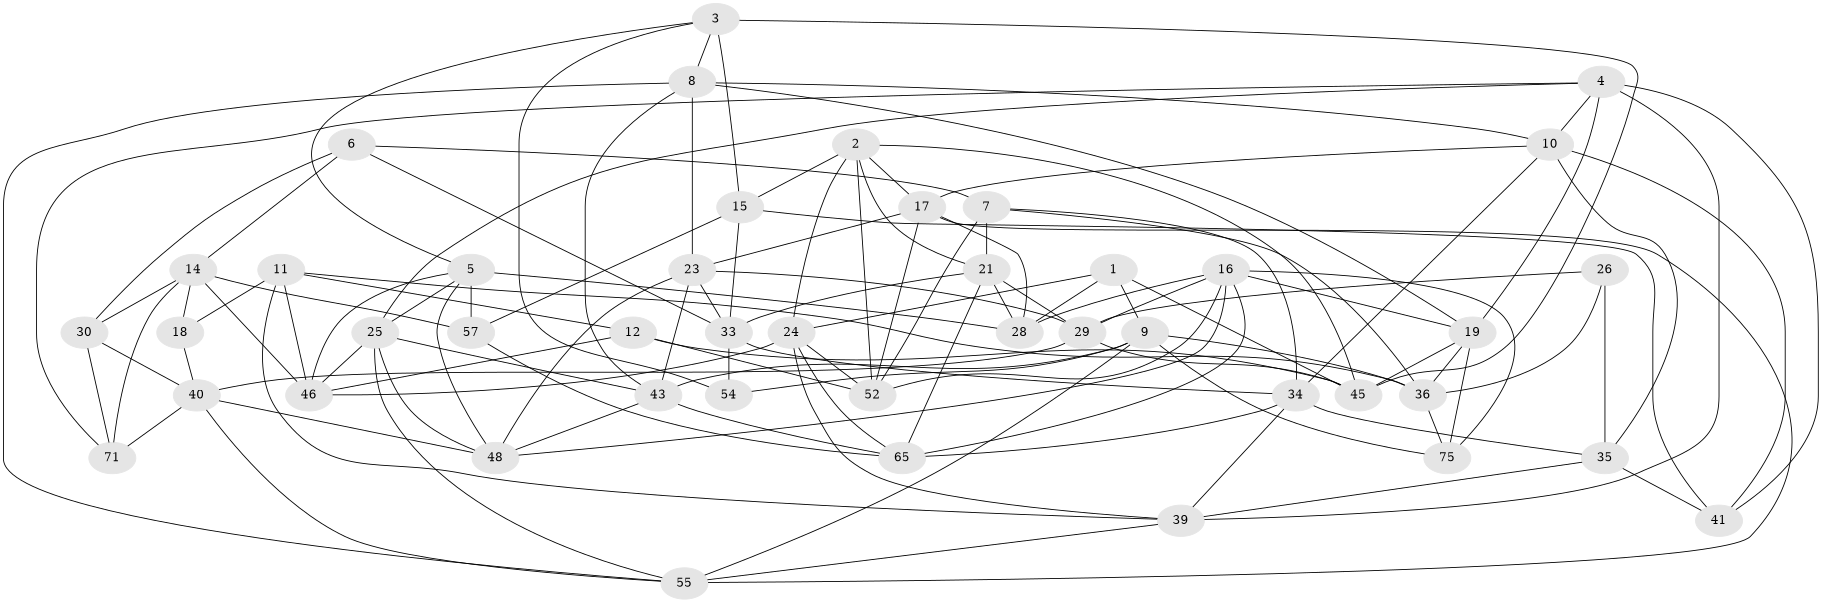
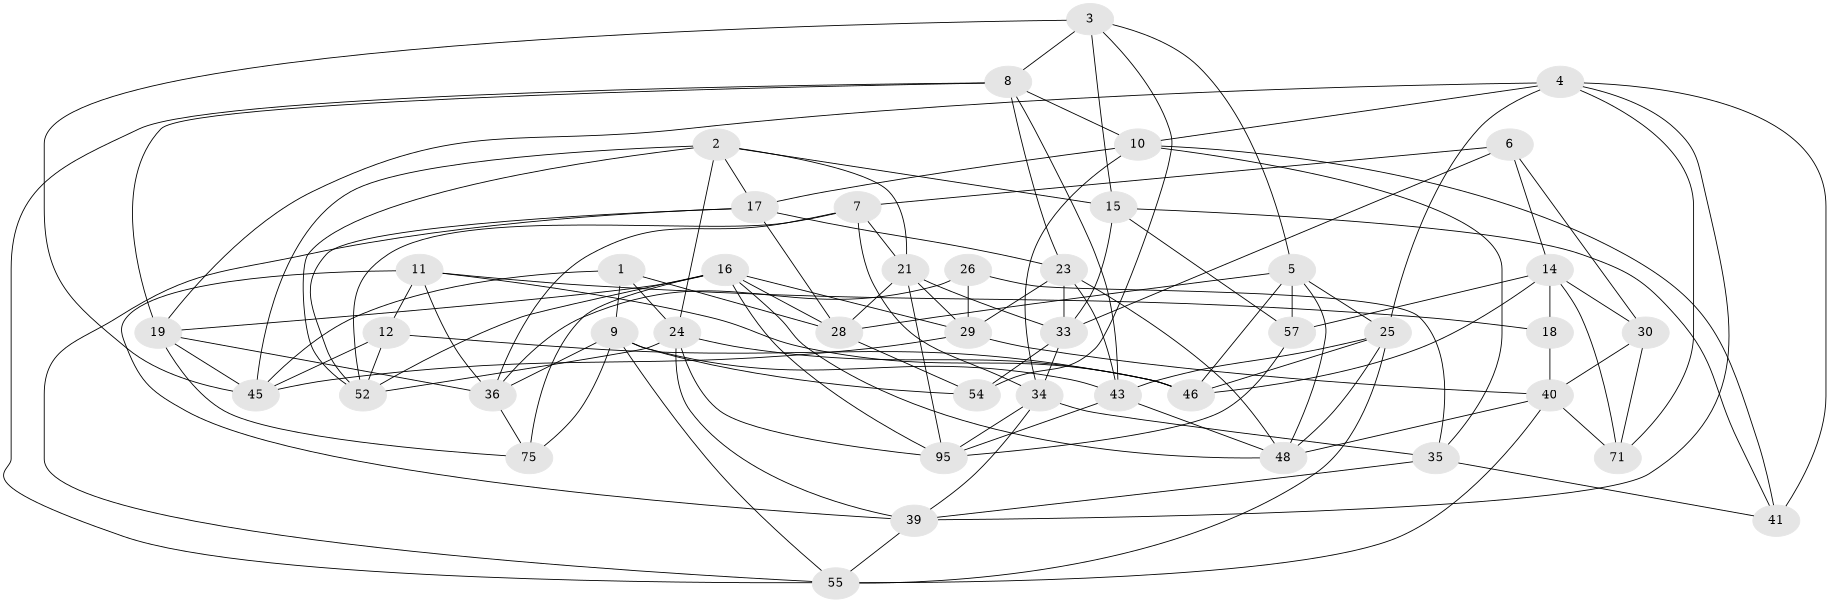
none -> (933, 375)
(902, 458) -> (944, 458)
